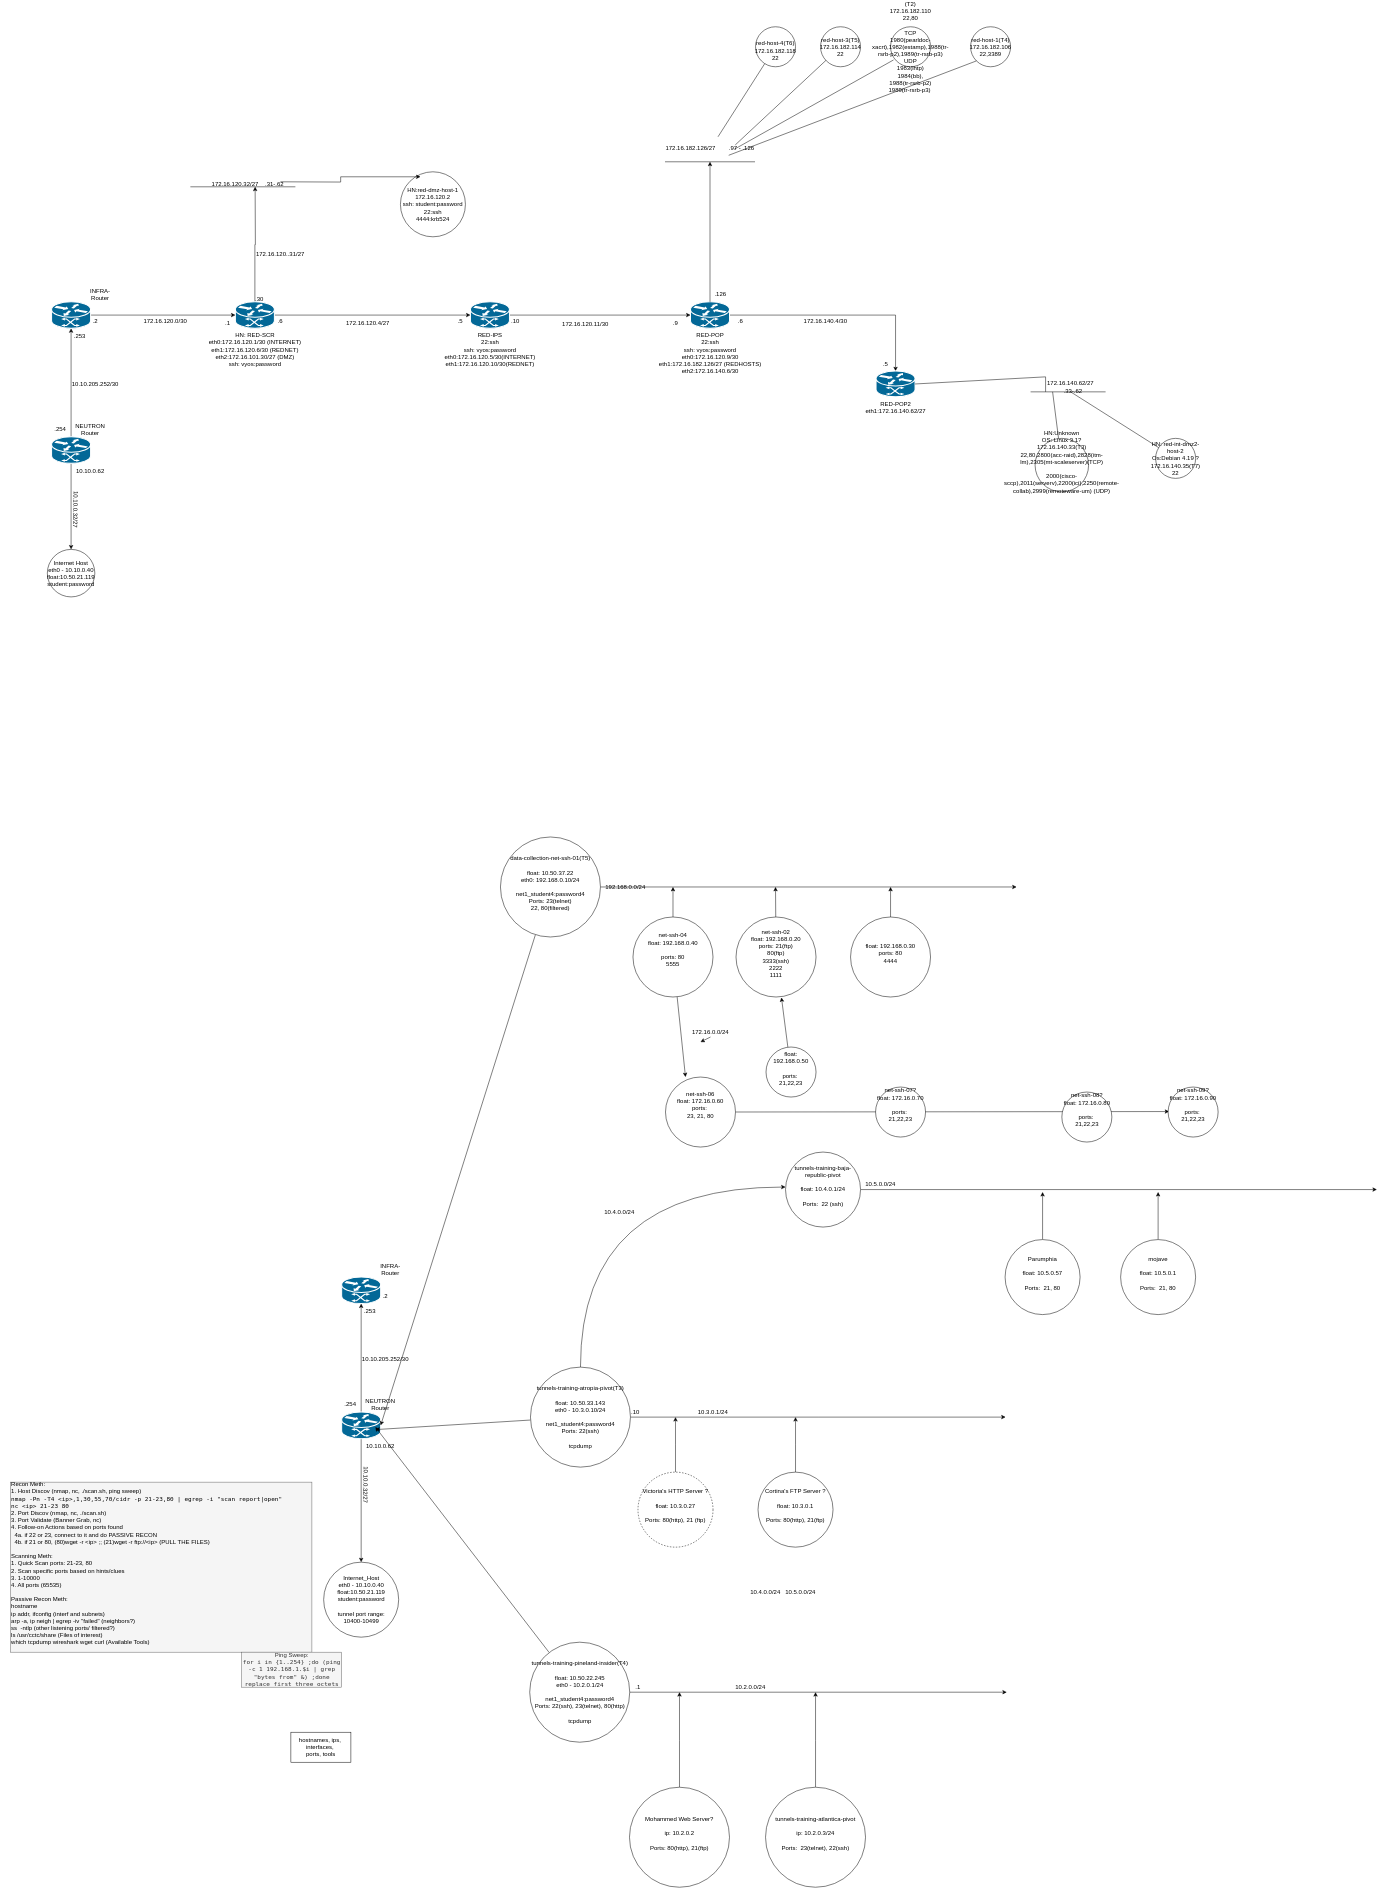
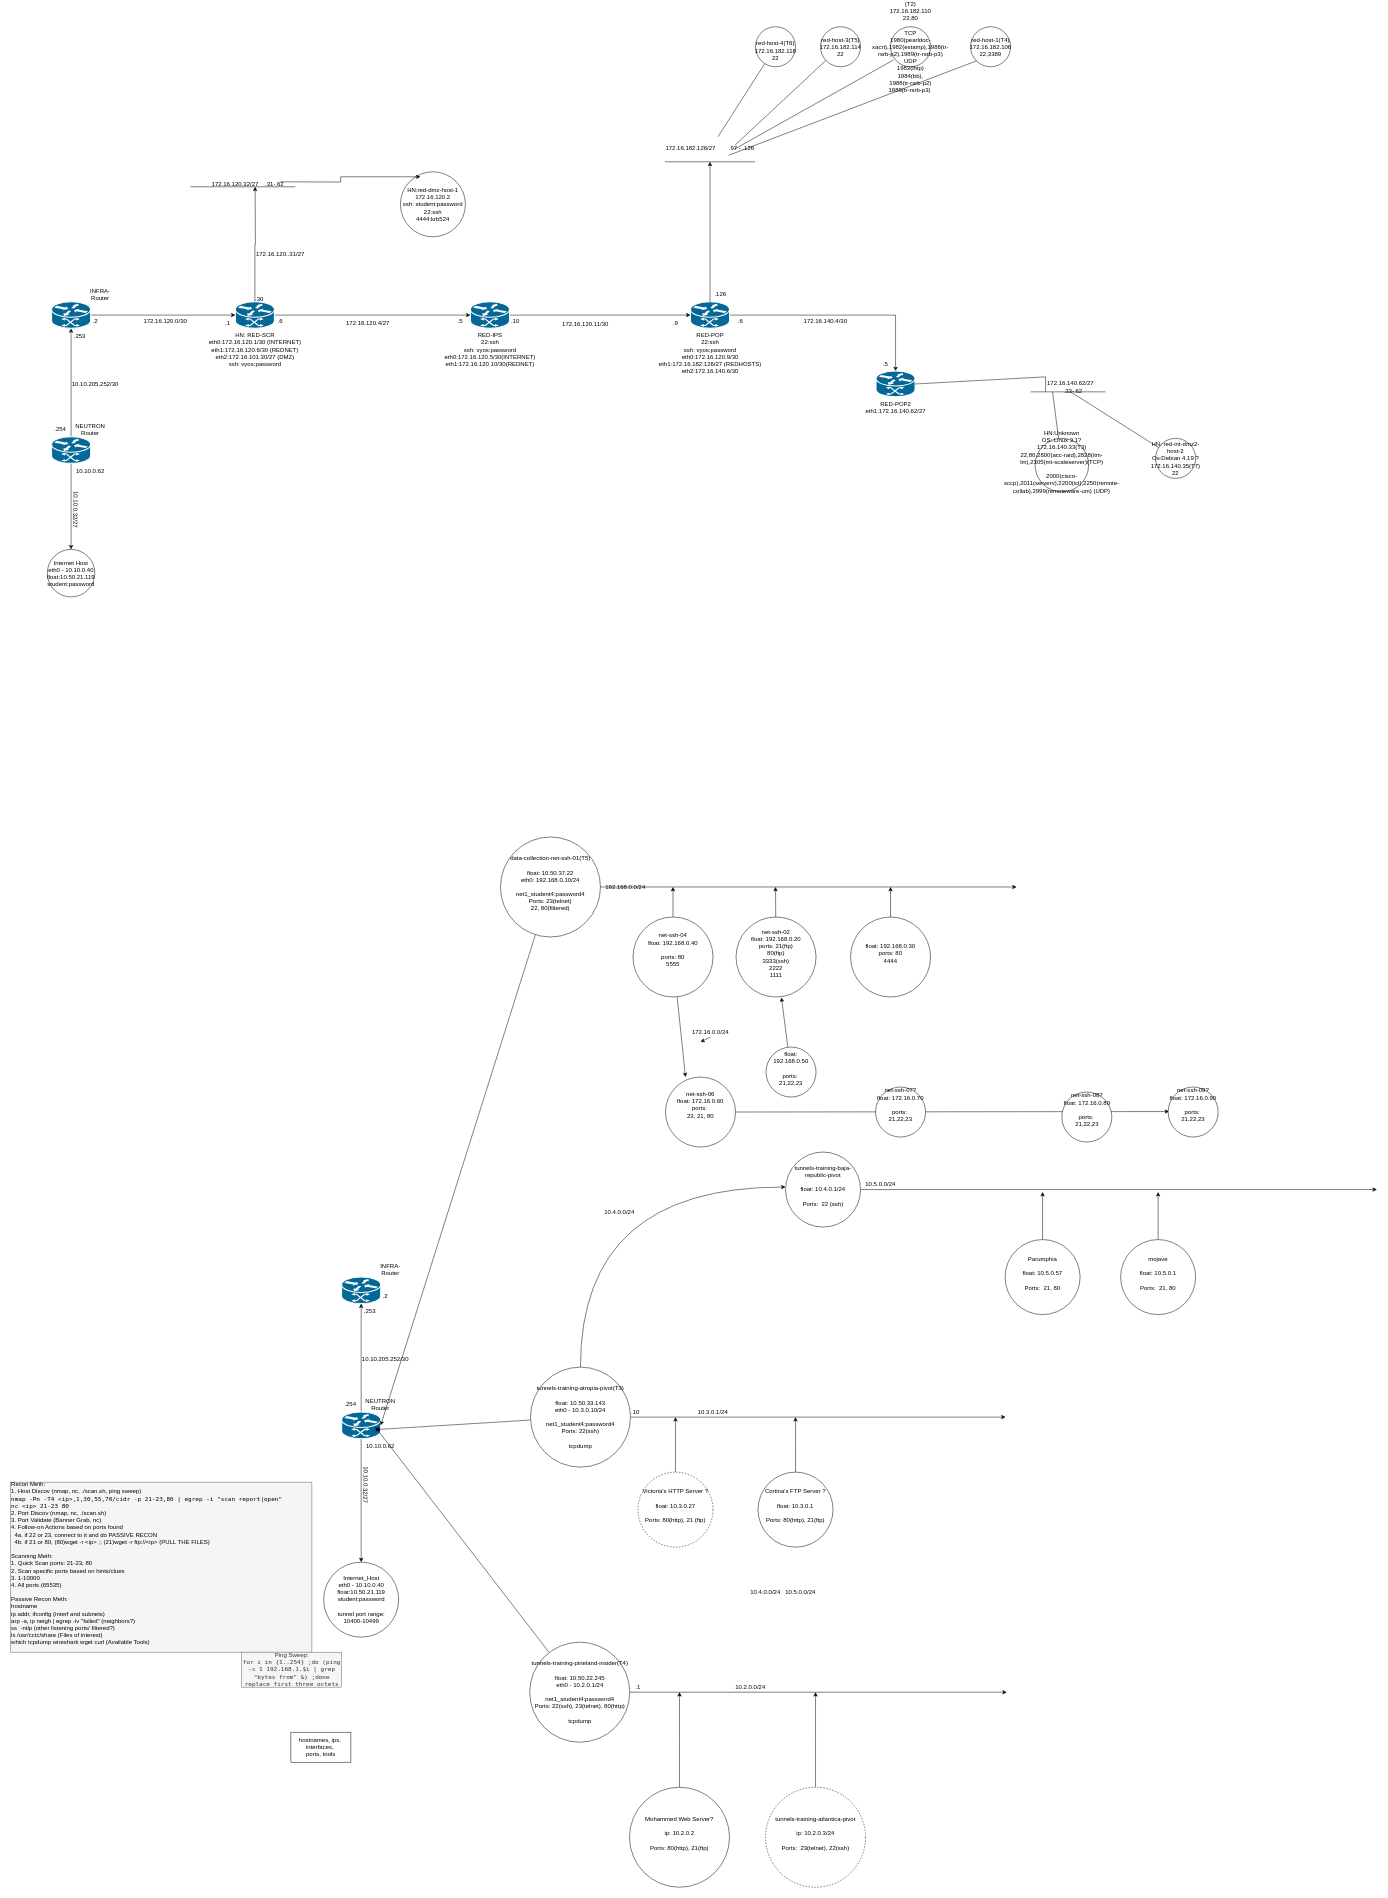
(815, 1837) -> (815, 1837)
